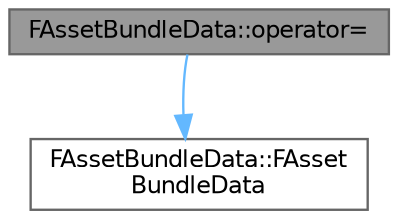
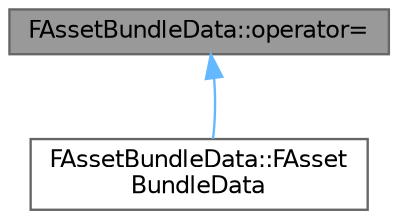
(184, 85) -> (215, 108)
